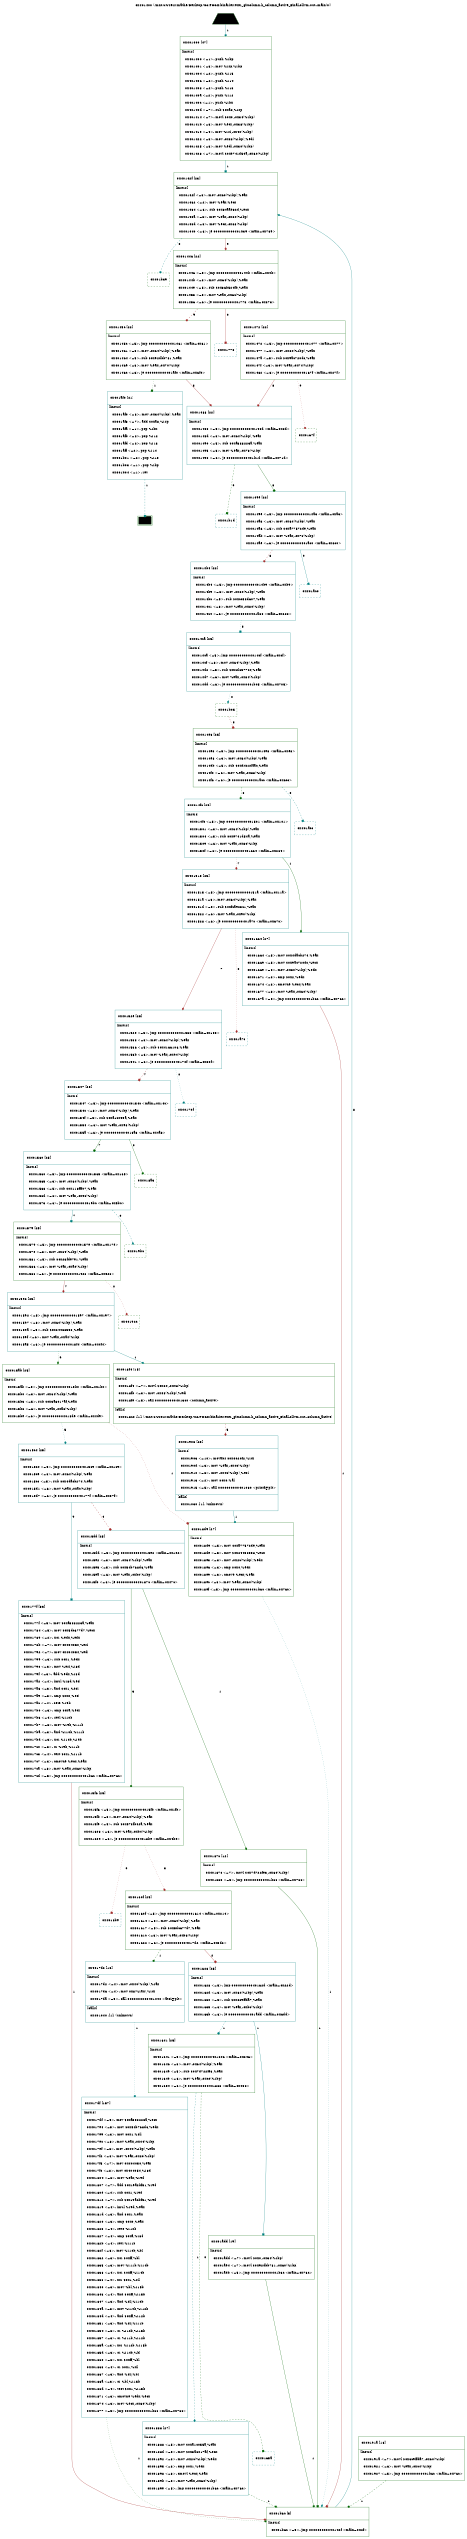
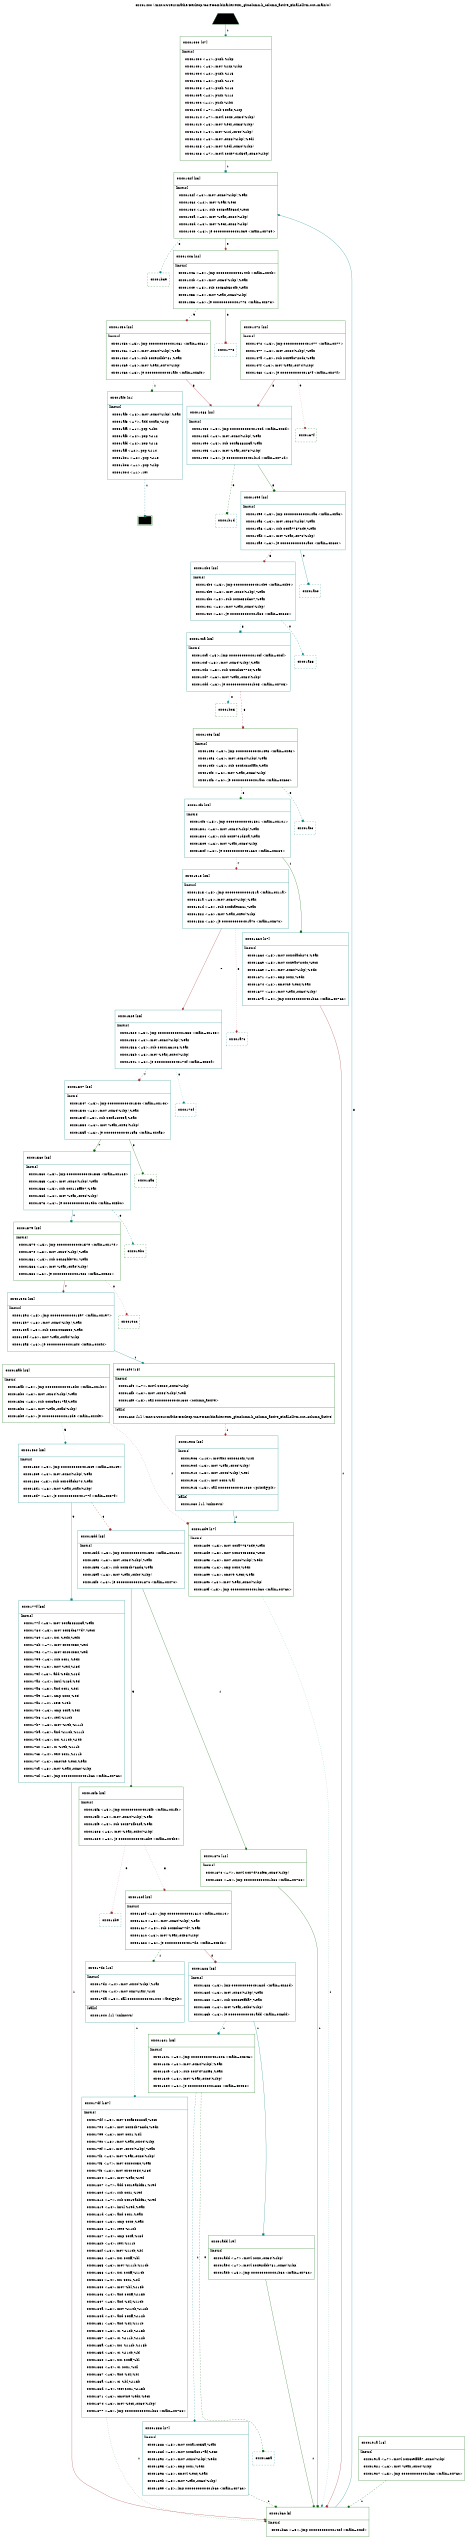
none -> (305, 662)
(231, 721) -> (242, 708)
(299, 892) -> (299, 892)
(58, 1356) -> none
(227, 1430) -> (227, 1430)
